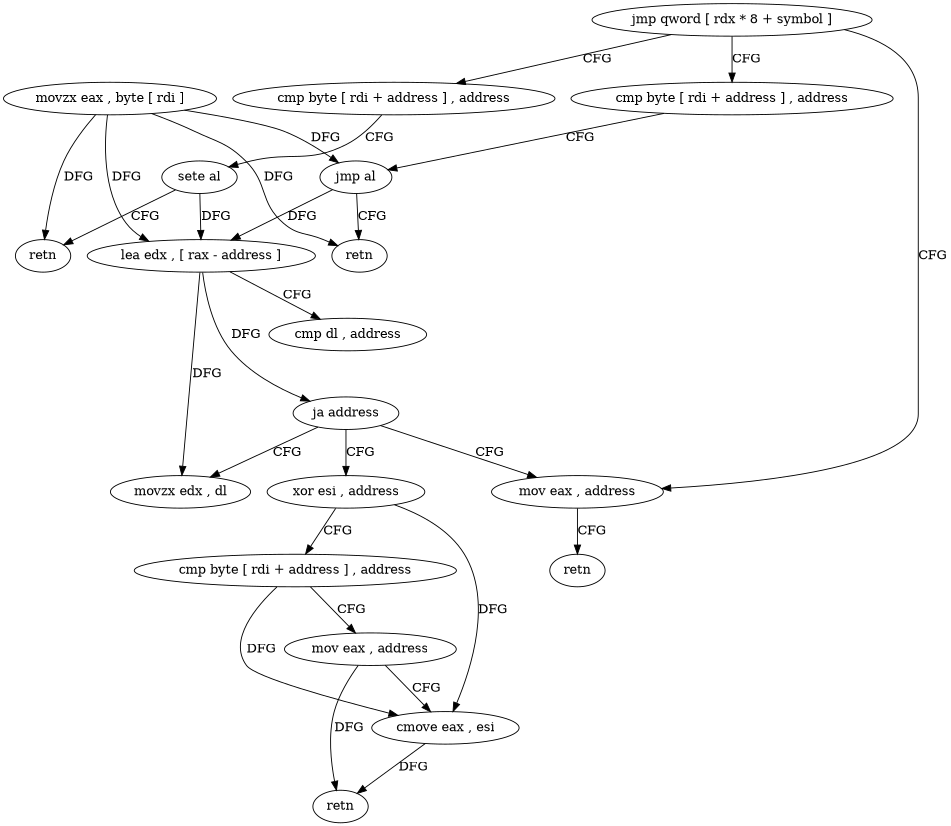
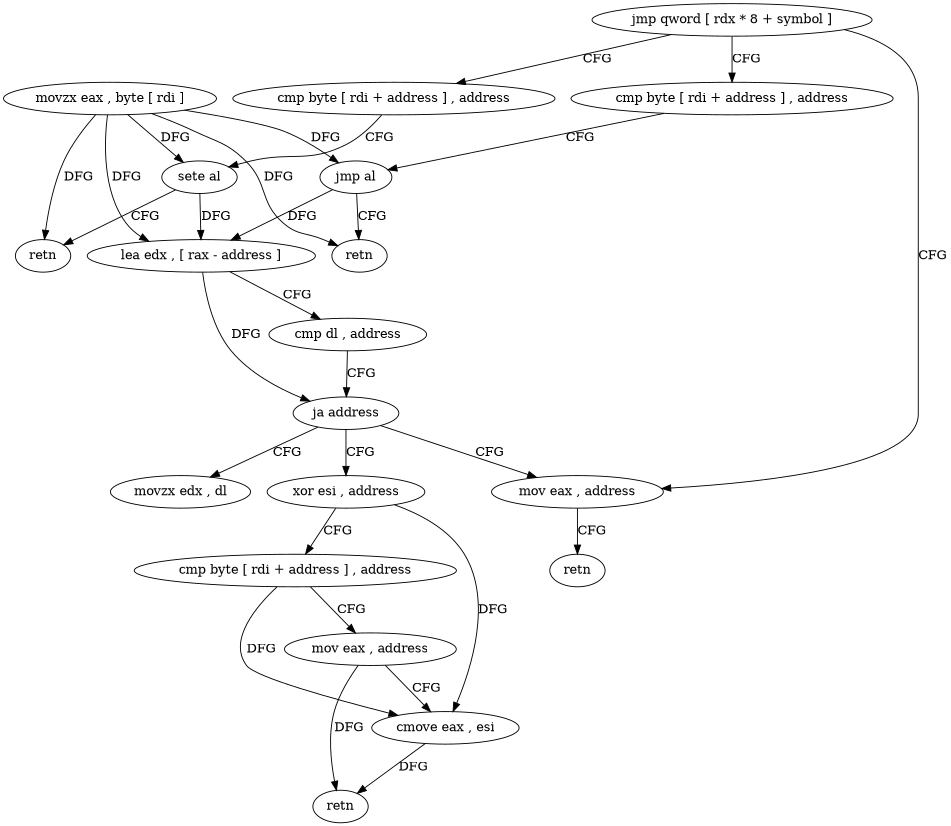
none -> (152, 136)
(191, 369) -> none
none -> (347, 369)
